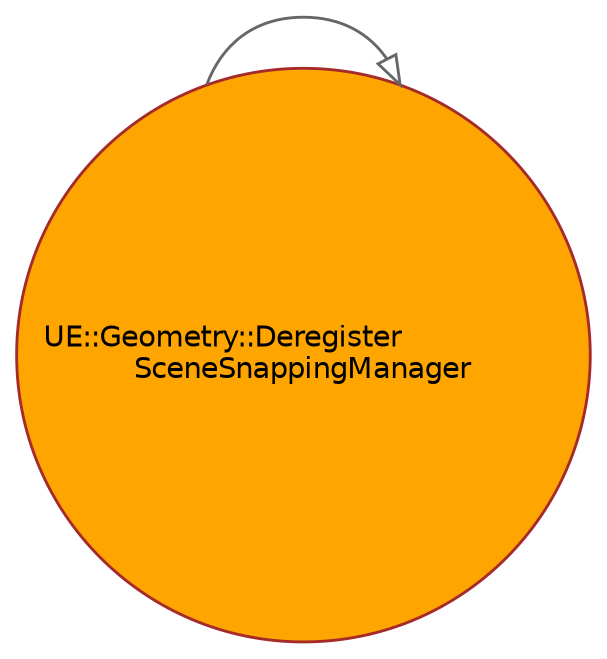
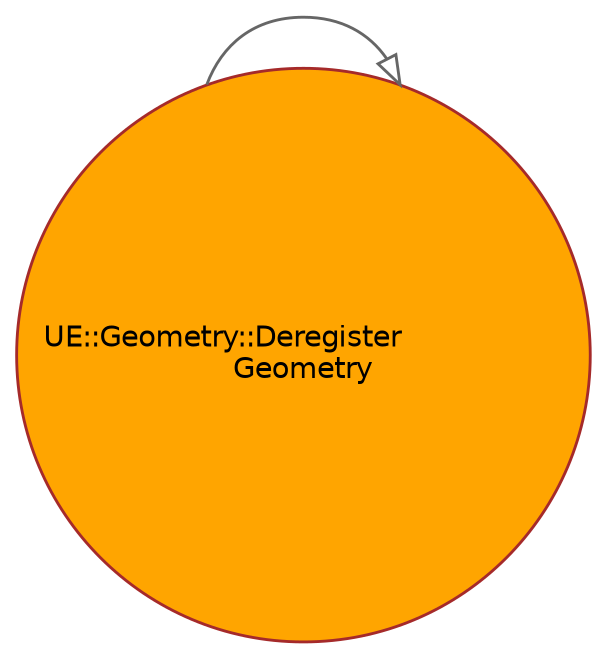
(303, 355) -> (303, 355)
